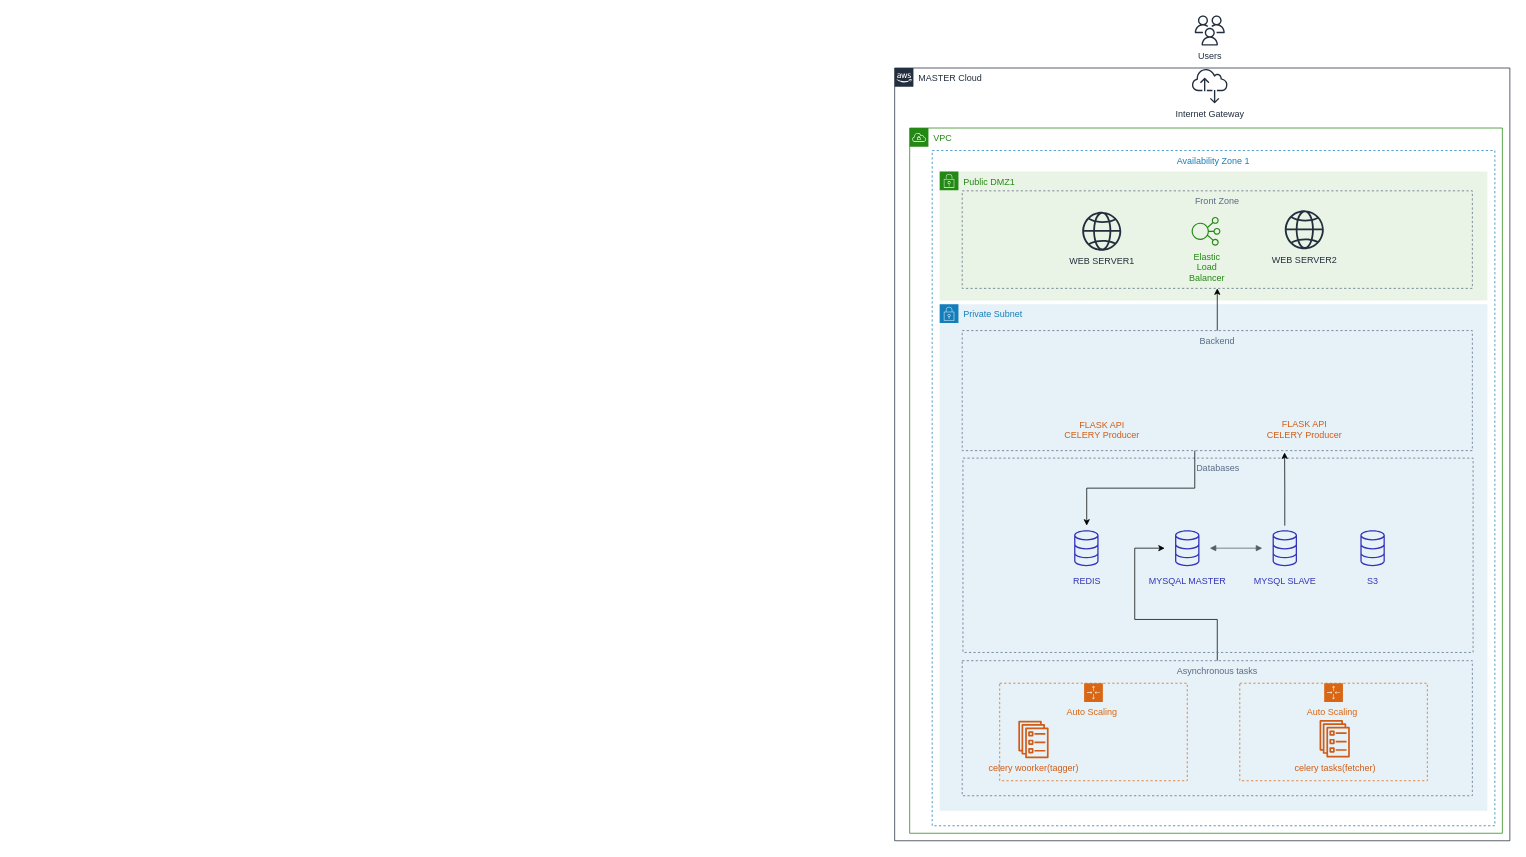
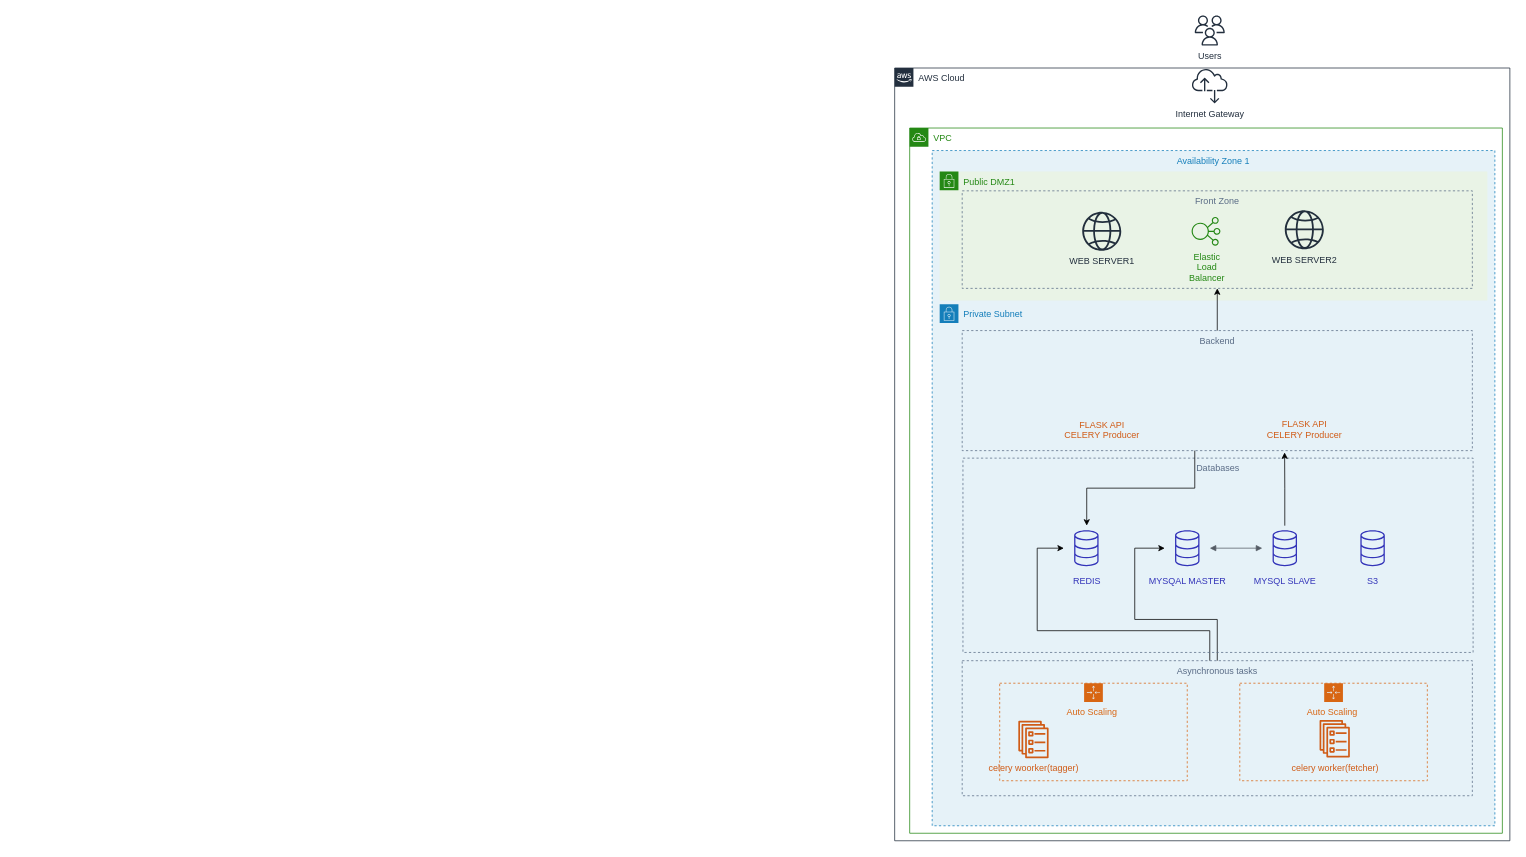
(946, 79) -> (939, 79)
(1213, 161) -> (1213, 161)
none -> (1096, 630)
(1335, 768) -> (1335, 768)
